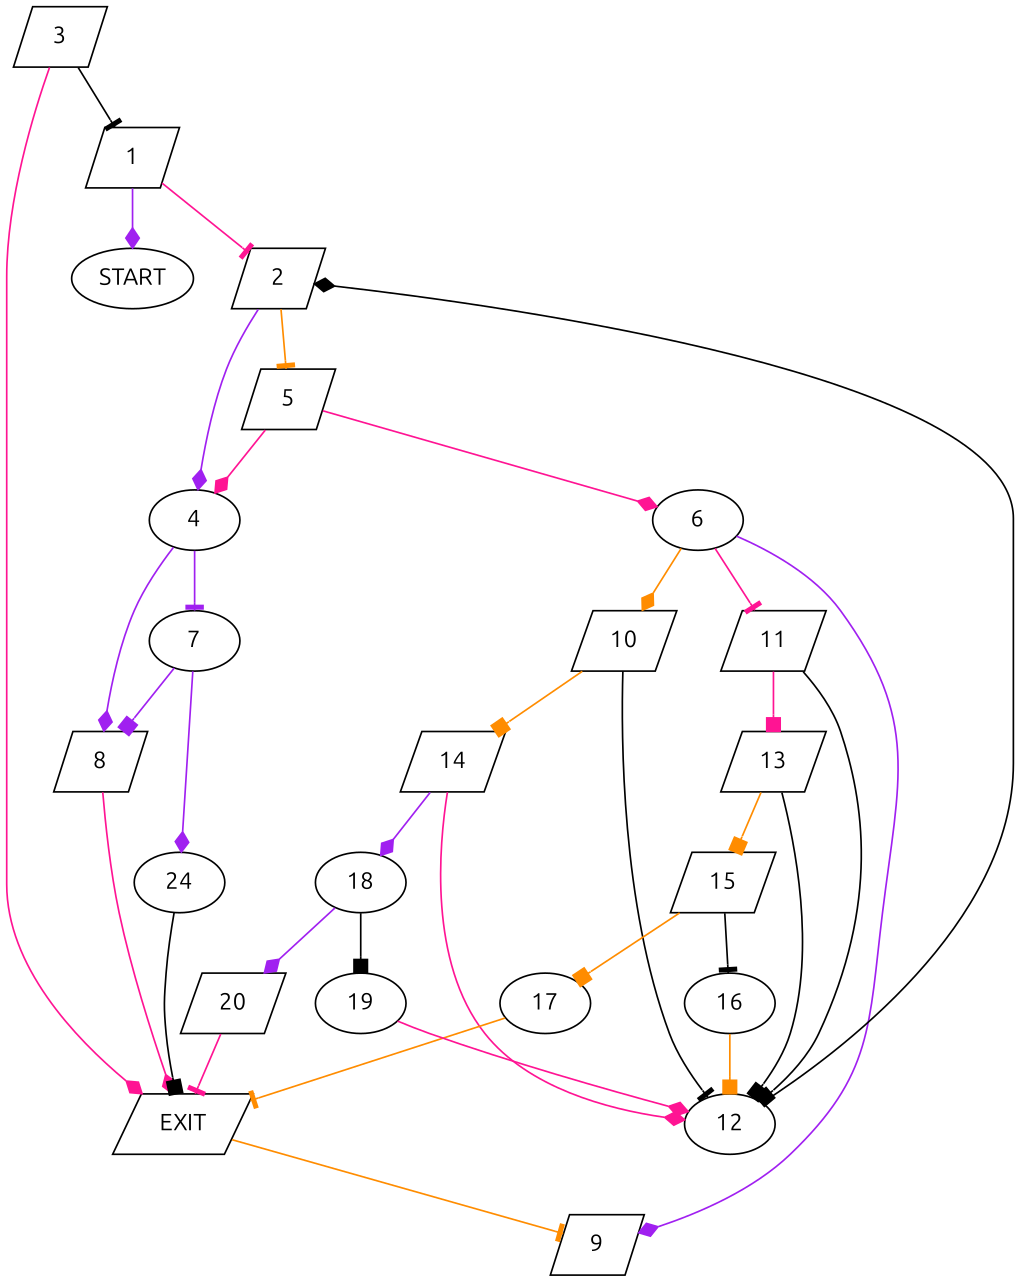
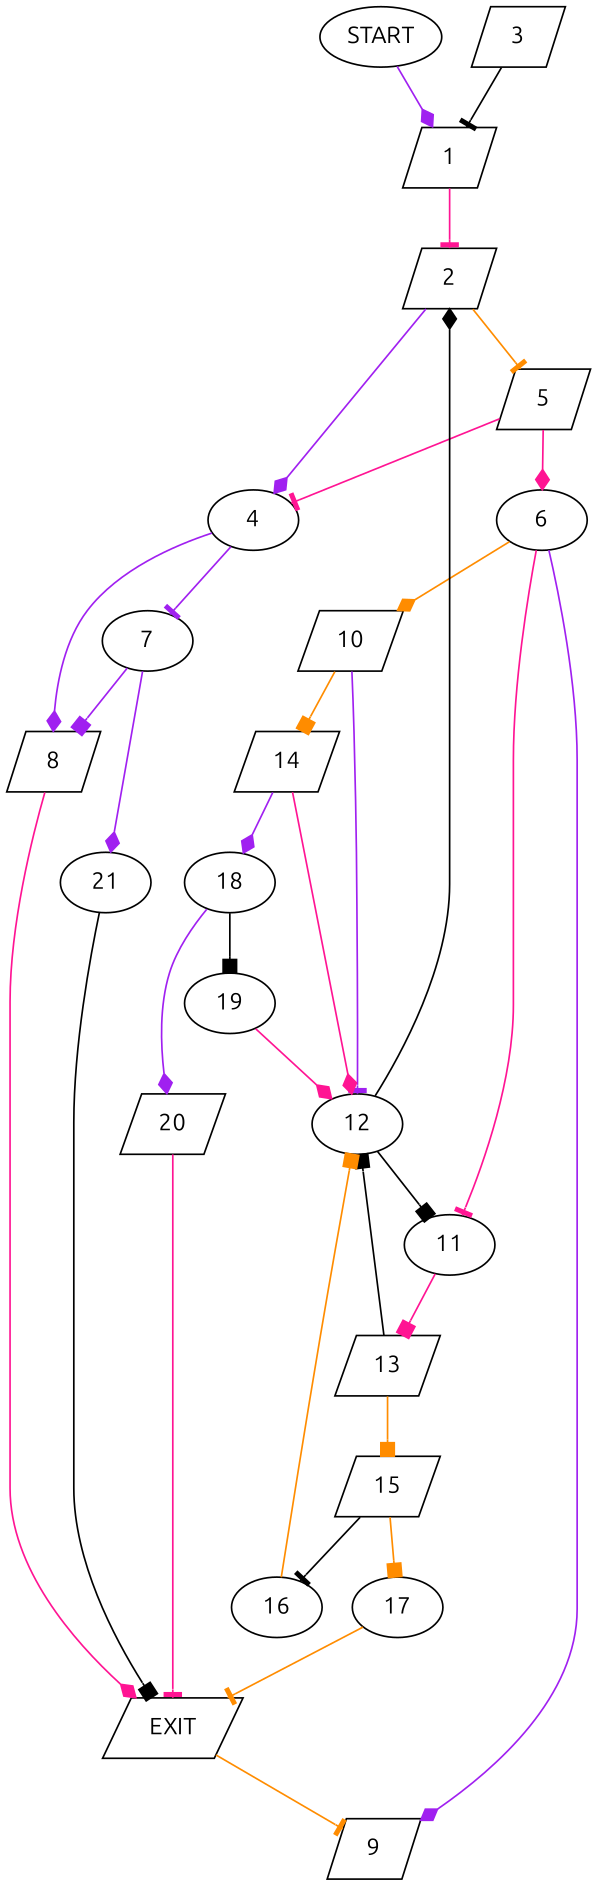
(133, 208) -> (410, 88)
(247, 454) -> (399, 459)
(7, 592) -> none
(773, 641) -> (450, 1245)
(180, 883) -> (106, 883)
(860, 886) -> (398, 1178)
(634, 887) -> (357, 878)
